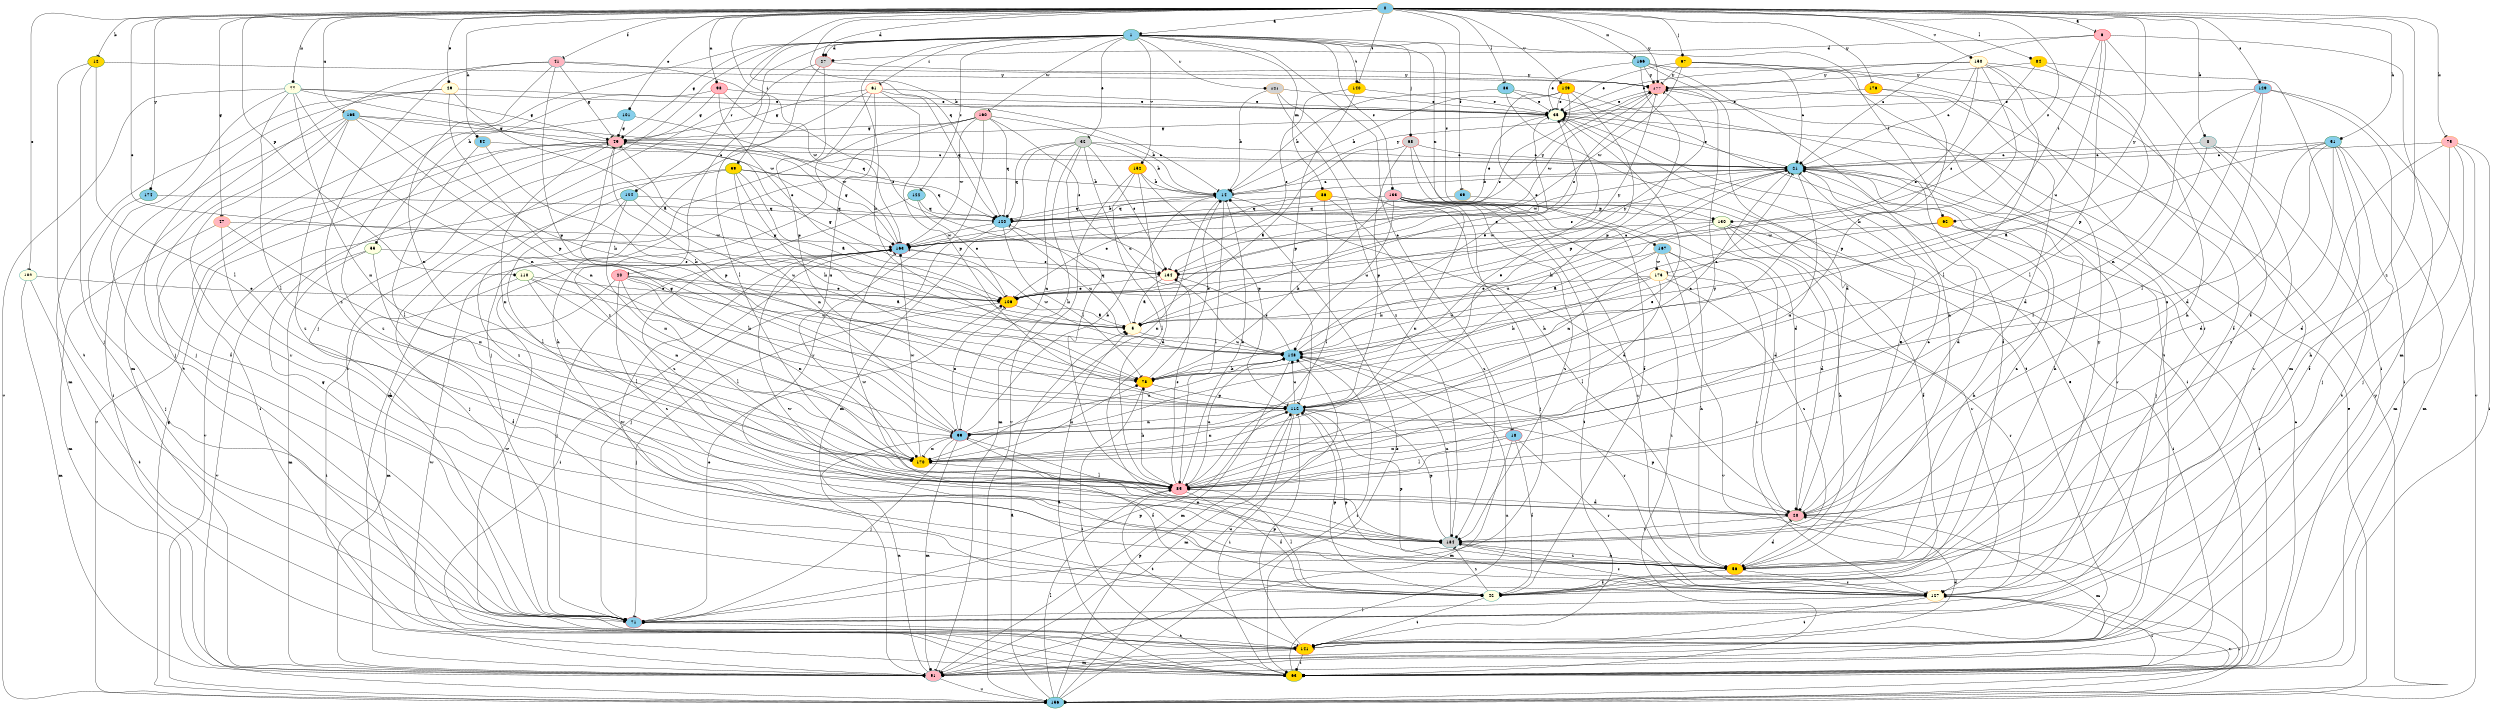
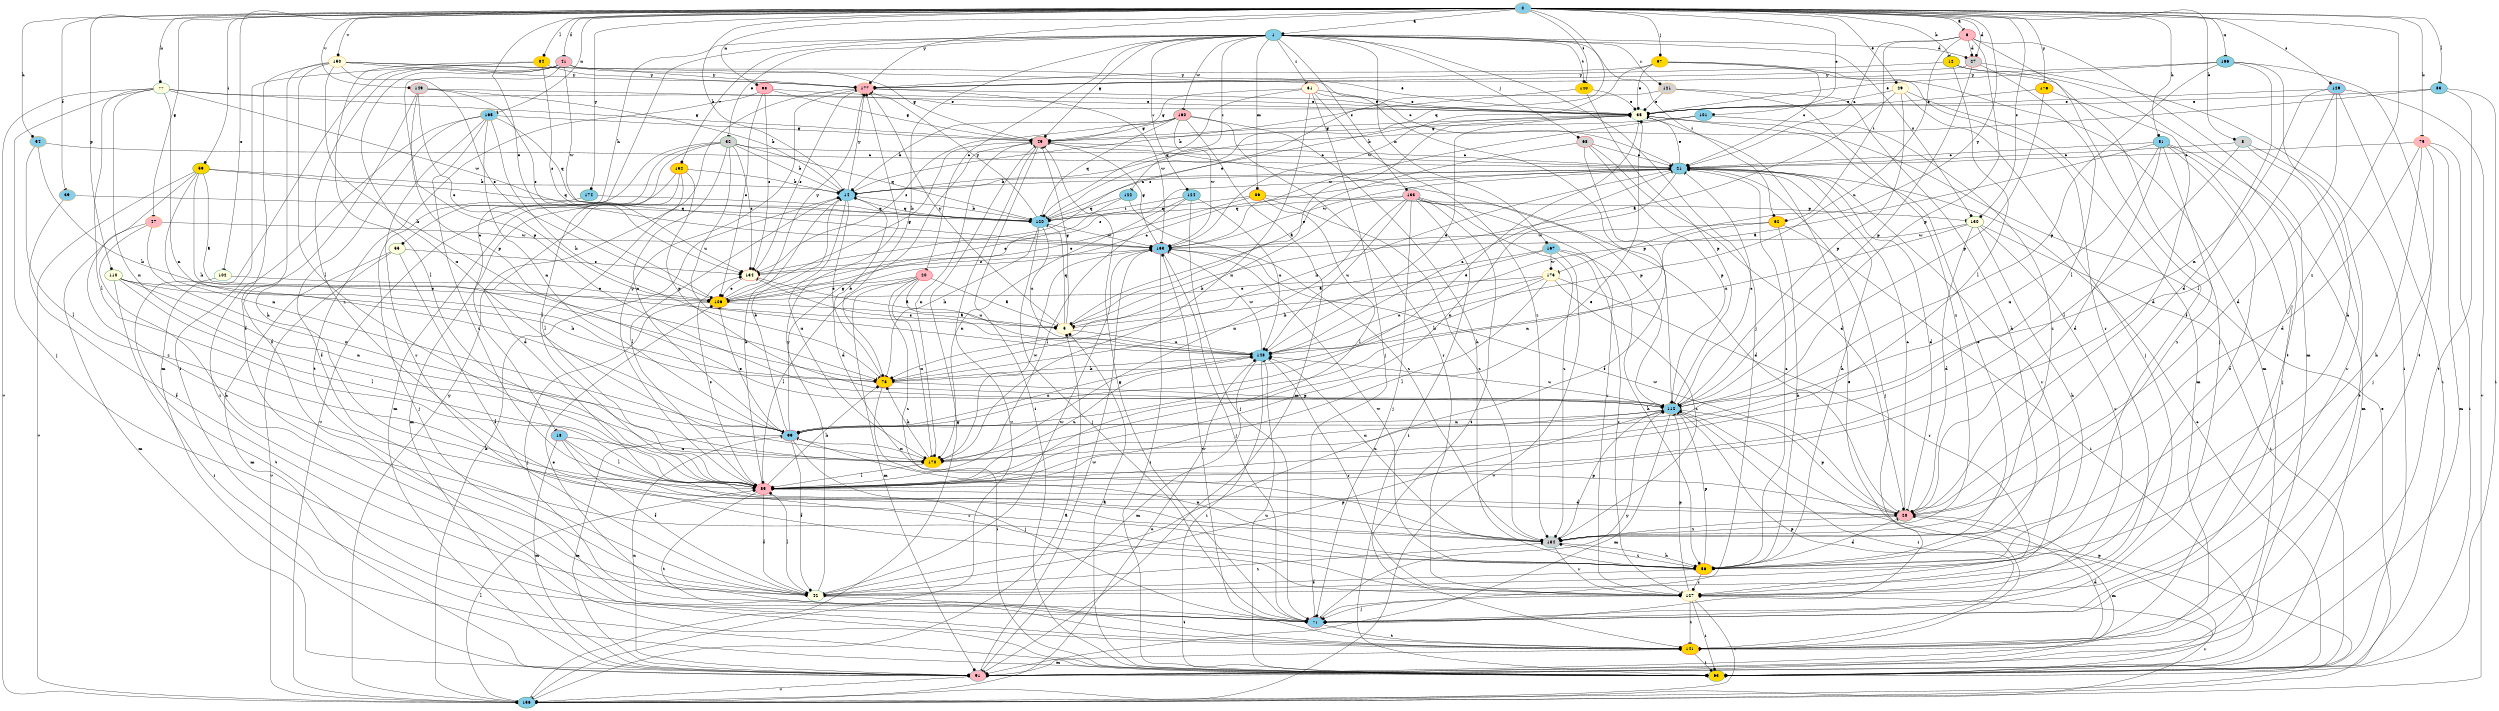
(1566, 88) -> (419, 88)
(839, 209) -> (1126, 209)
(1141, 516) -> (1628, 516)
(305, 672) -> none
